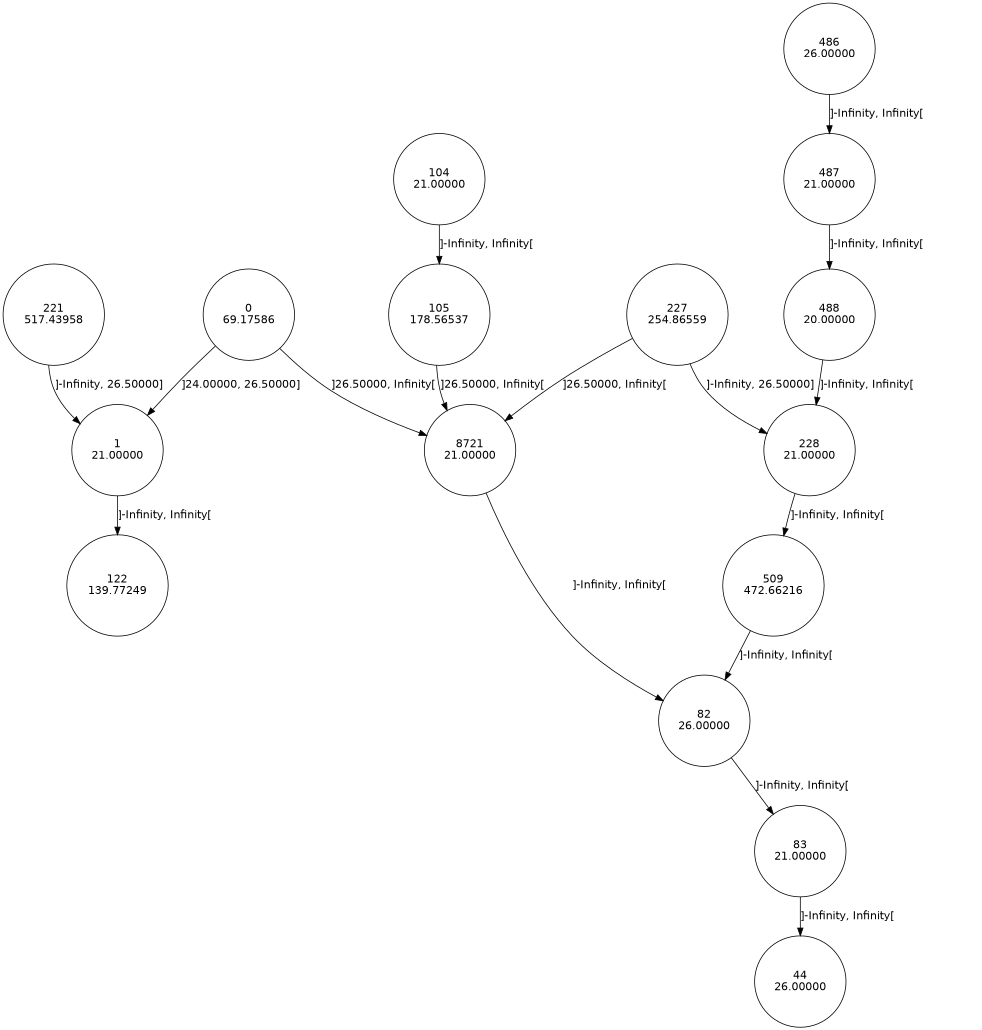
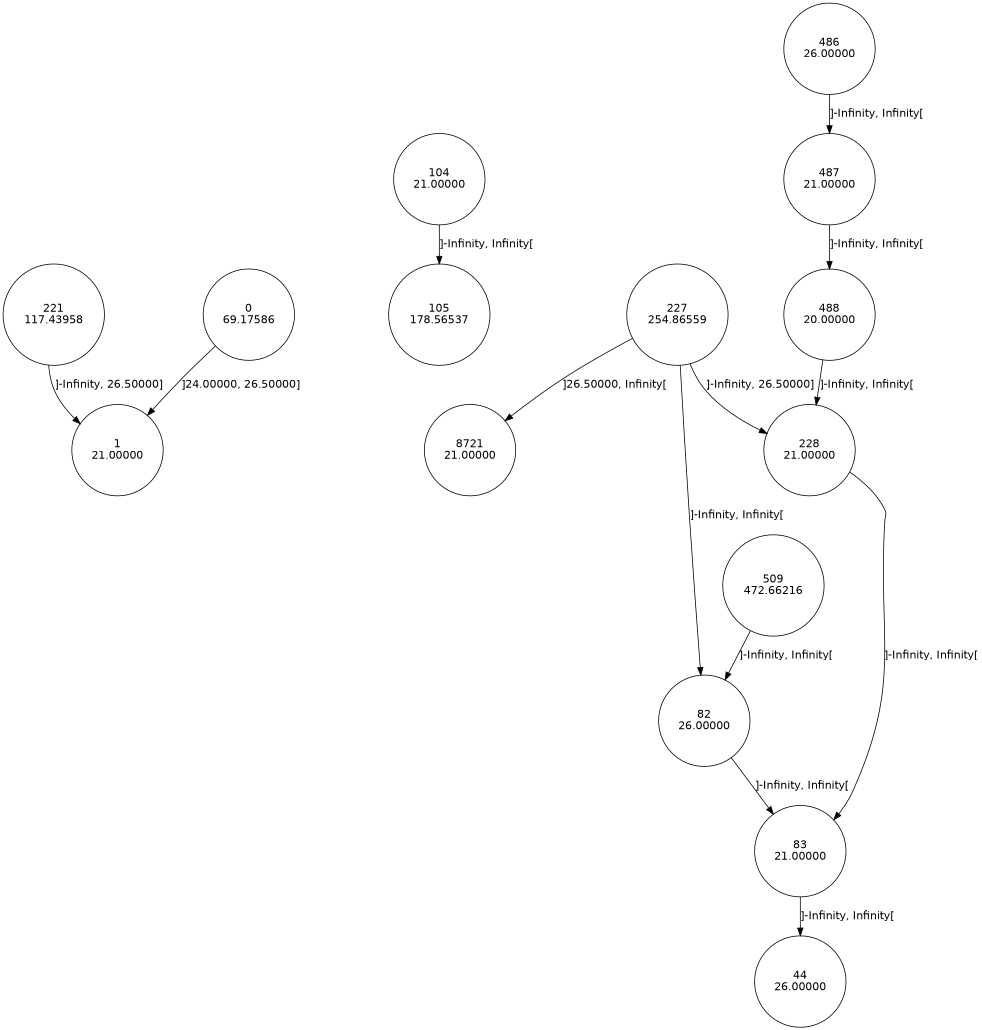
(54, 315) -> (54, 315)
(439, 385) -> none
(344, 399) -> none
(790, 511) -> (885, 640)
(118, 585) -> none
(552, 612) -> (689, 516)
